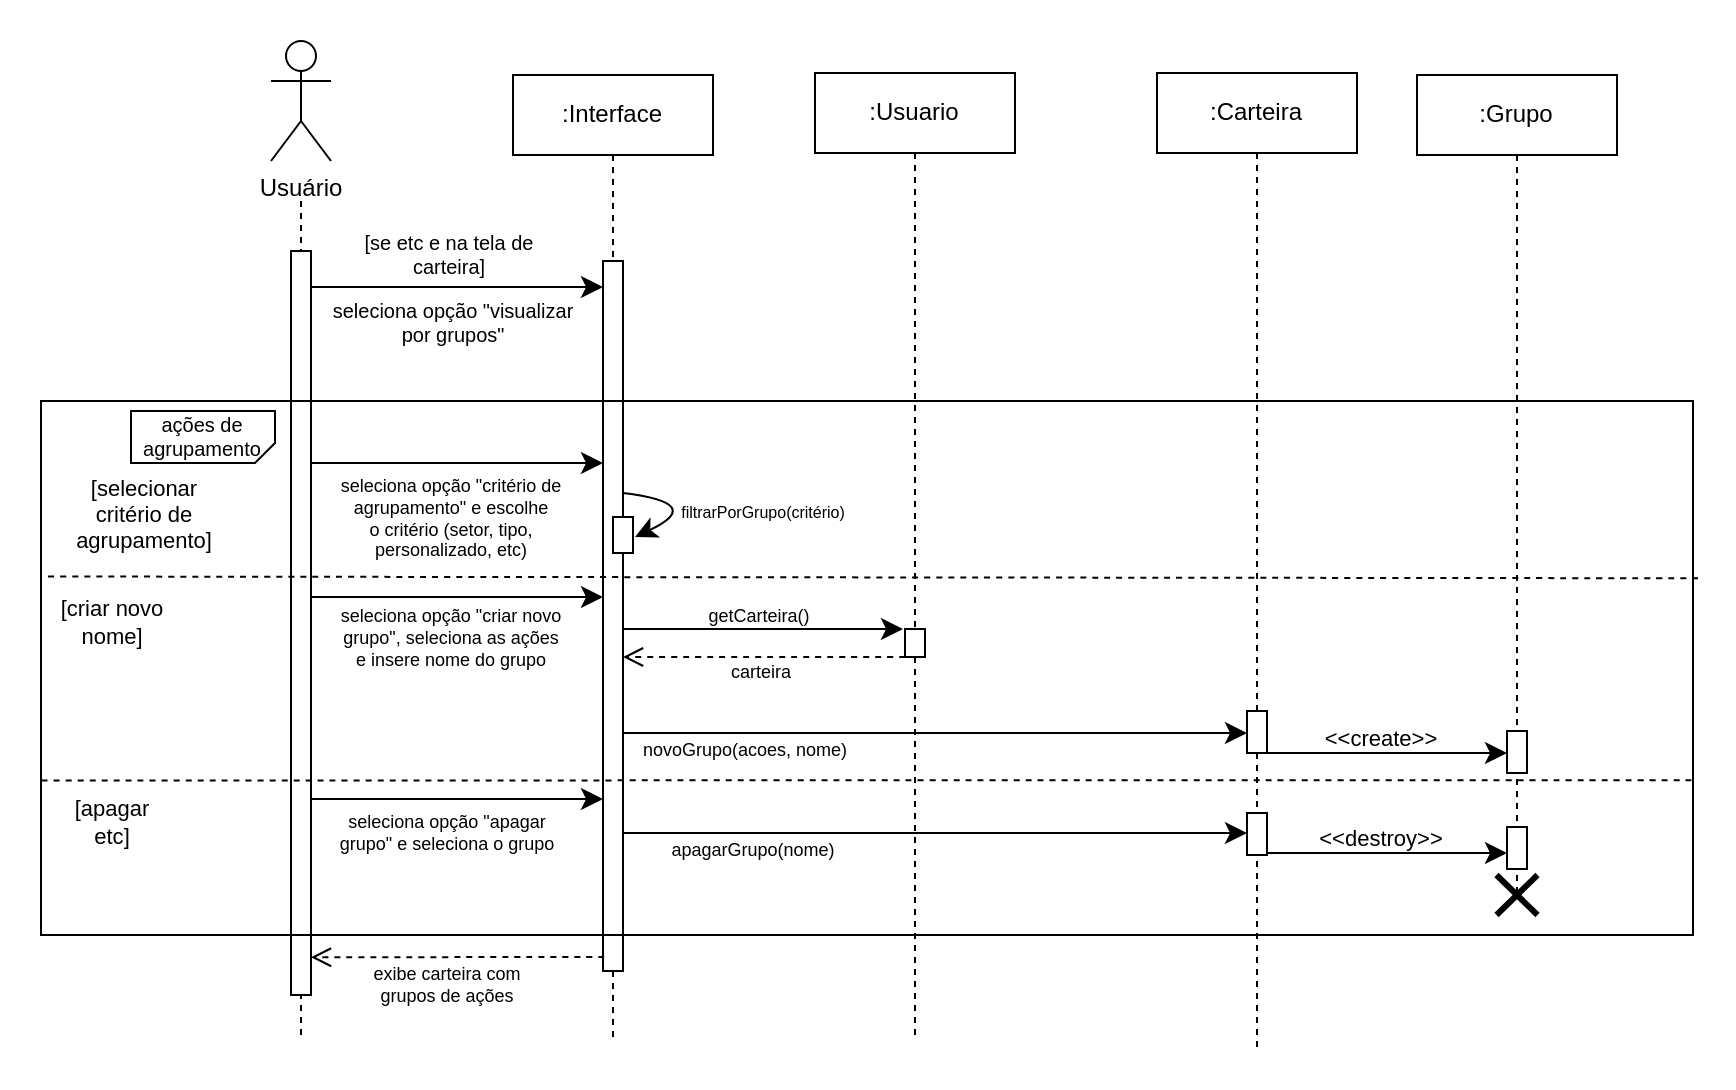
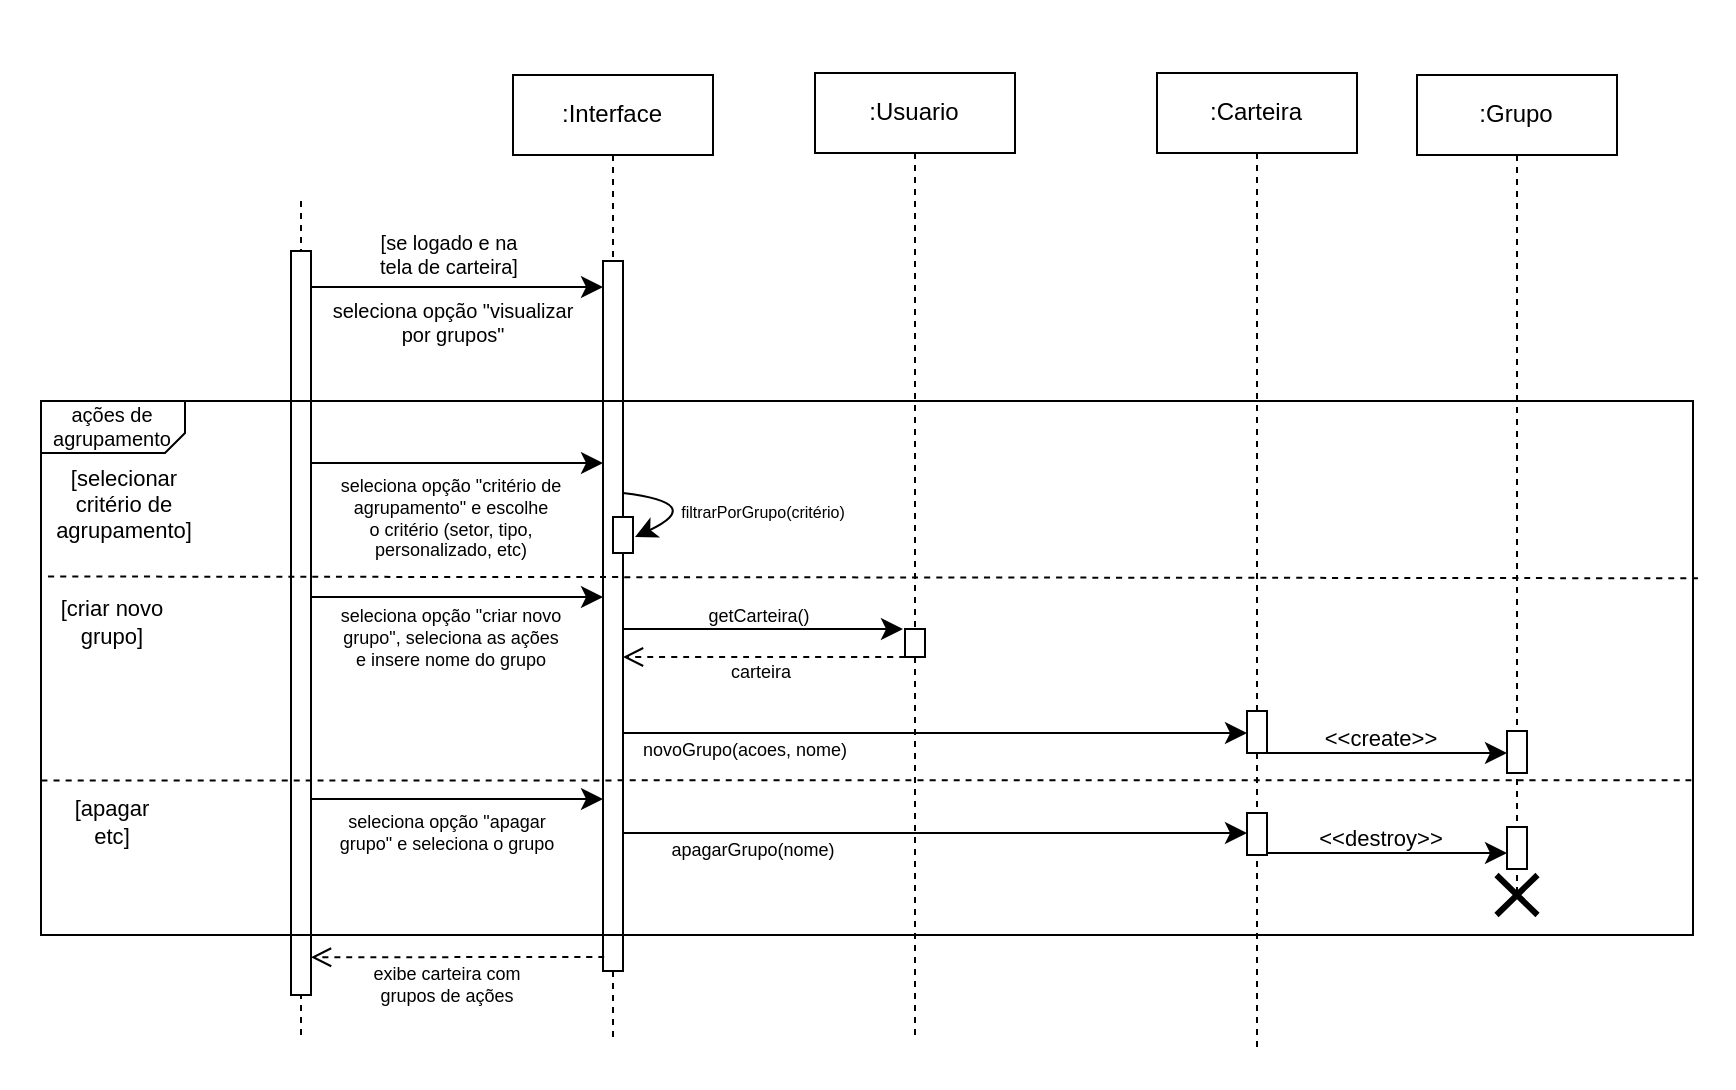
(301, 101) -> none
(450, 255) -> (450, 255)
(203, 437) -> (113, 427)
(145, 515) -> (125, 505)
(113, 623) -> (113, 623)
